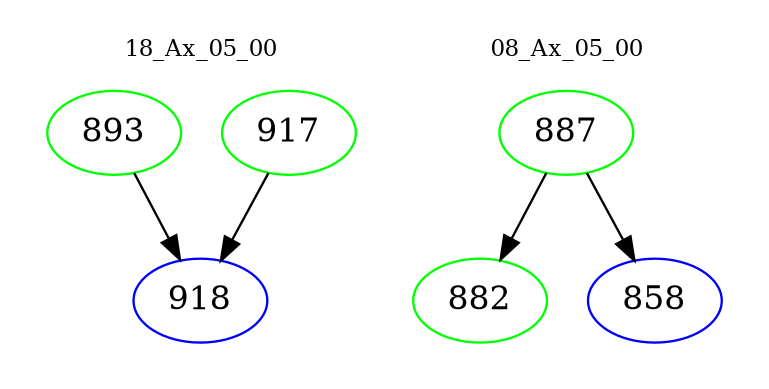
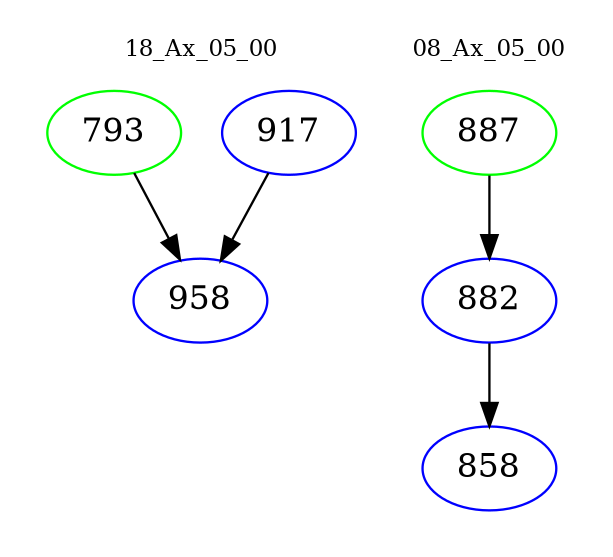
(114, 133) -> (114, 133)
(289, 133) -> (289, 133)
(605, 206) -> (489, 373)
(200, 301) -> (200, 301)
(480, 301) -> (489, 301)
